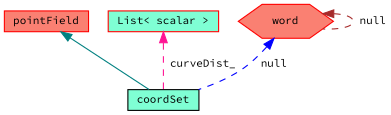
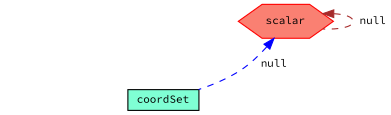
(46, 21) -> none
(163, 21) -> none
(286, 21) -> (286, 21)
